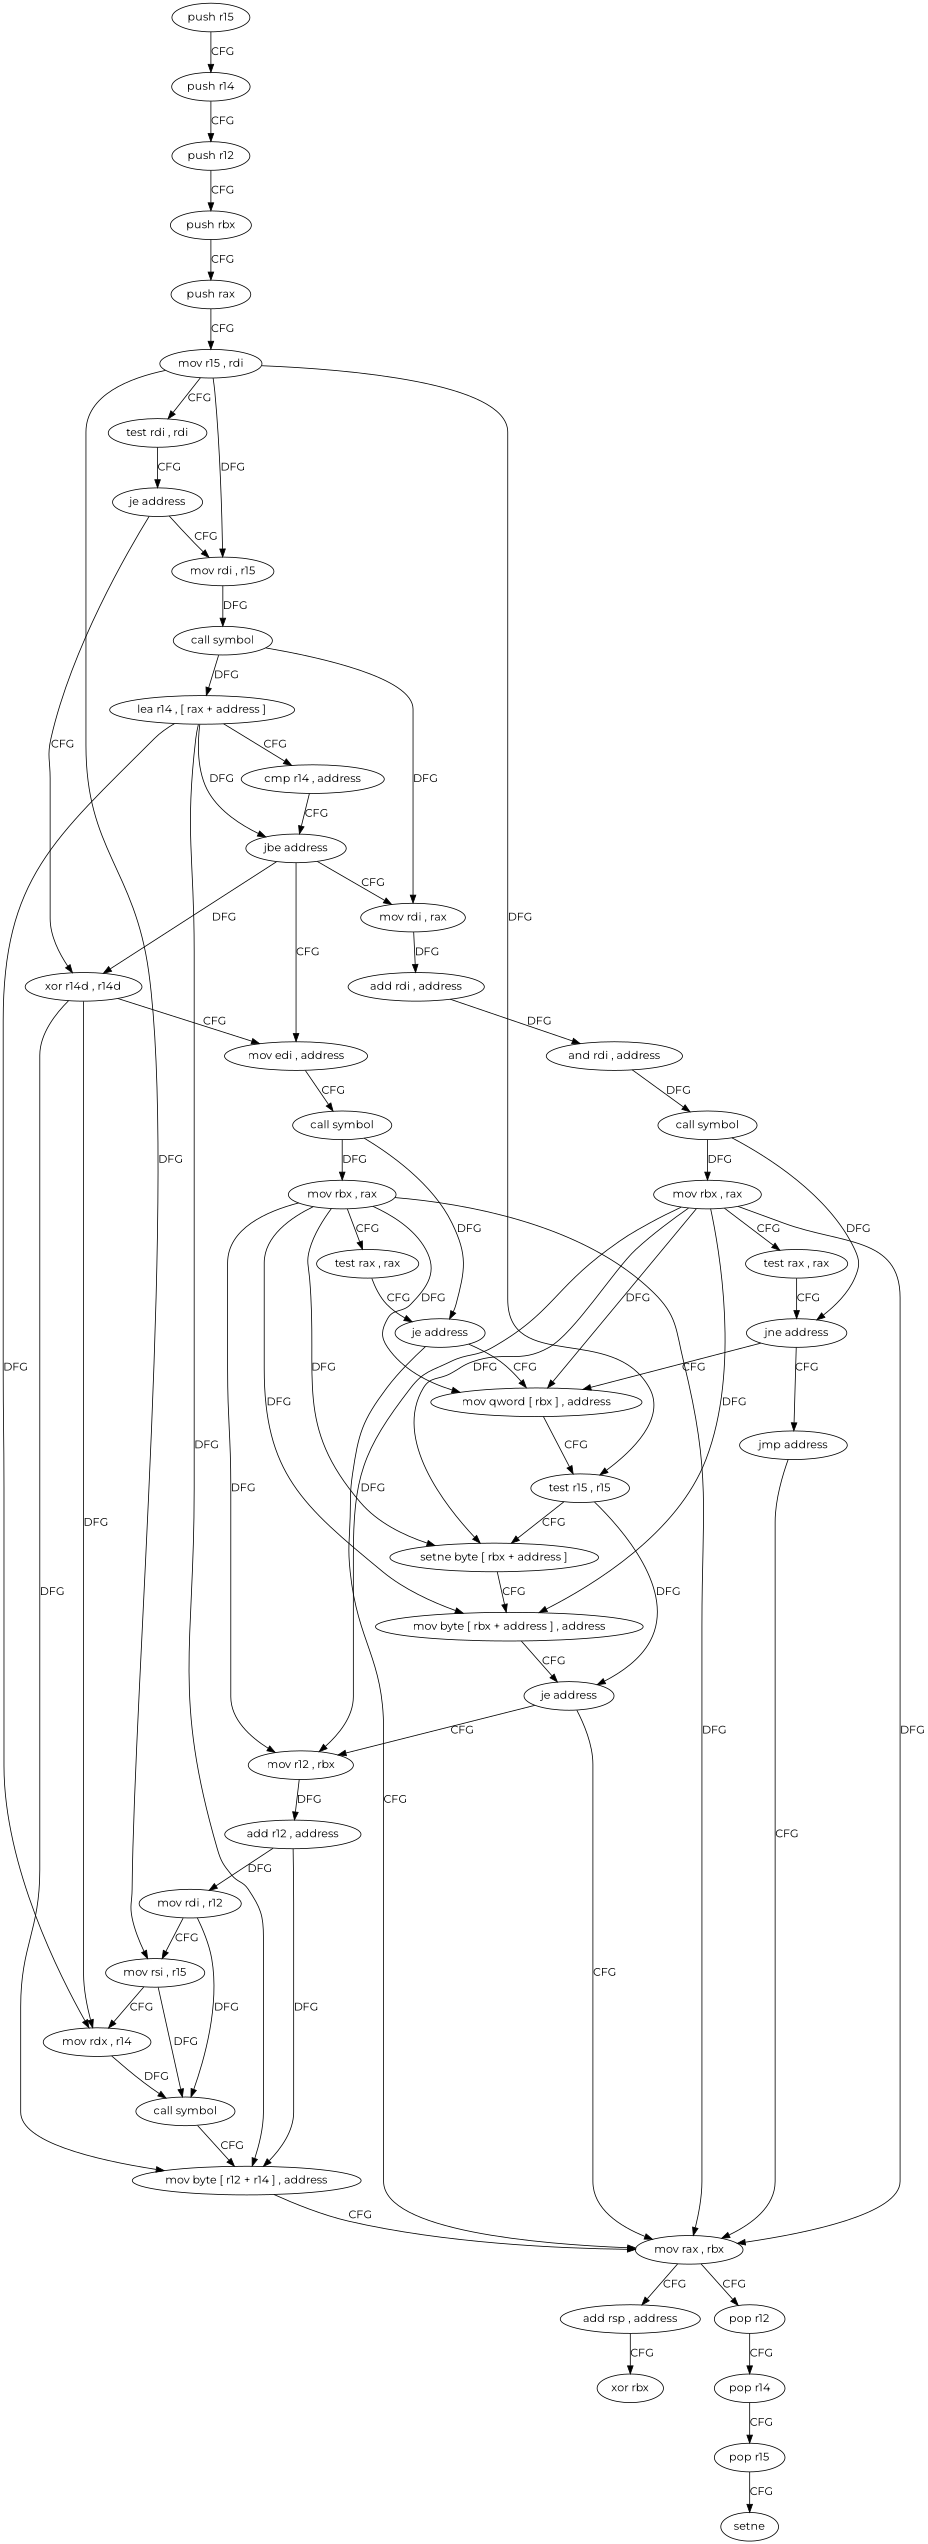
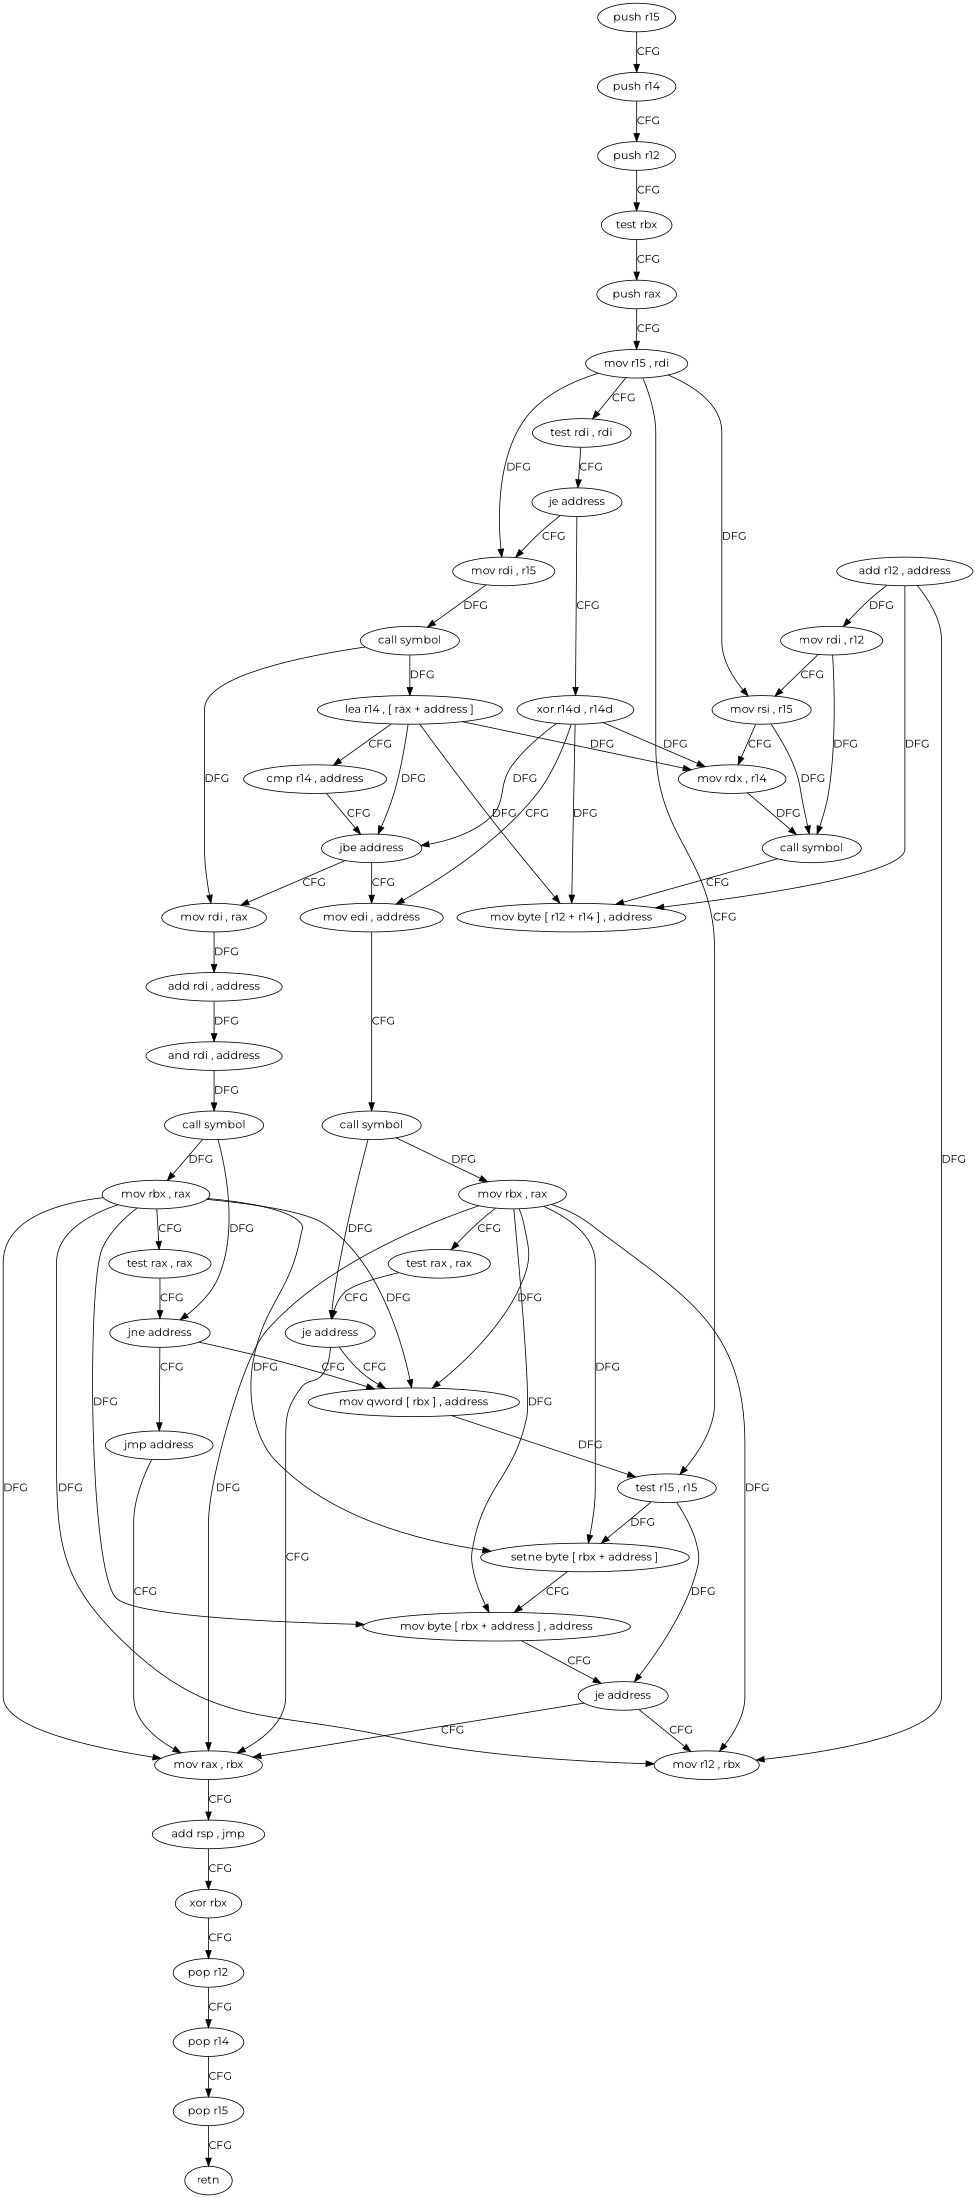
(211, 225) -> (637, 225)
(202, 910) -> (502, 795)
(520, 918) -> (725, 918)
(576, 1445) -> (590, 1445)
(554, 1523) -> (643, 1523)
(297, 1796) -> (941, 1236)
(448, 2238) -> none
(717, 2282) -> (209, 1934)
(630, 2319) -> (209, 1834)
(750, 2527) -> (209, 2181)
